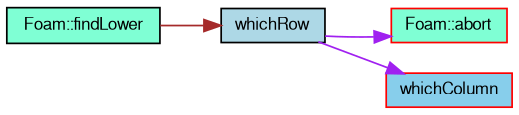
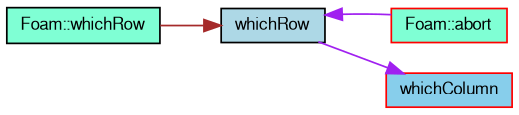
(83, 26) -> (83, 26)
(349, 37) -> (367, 14)
